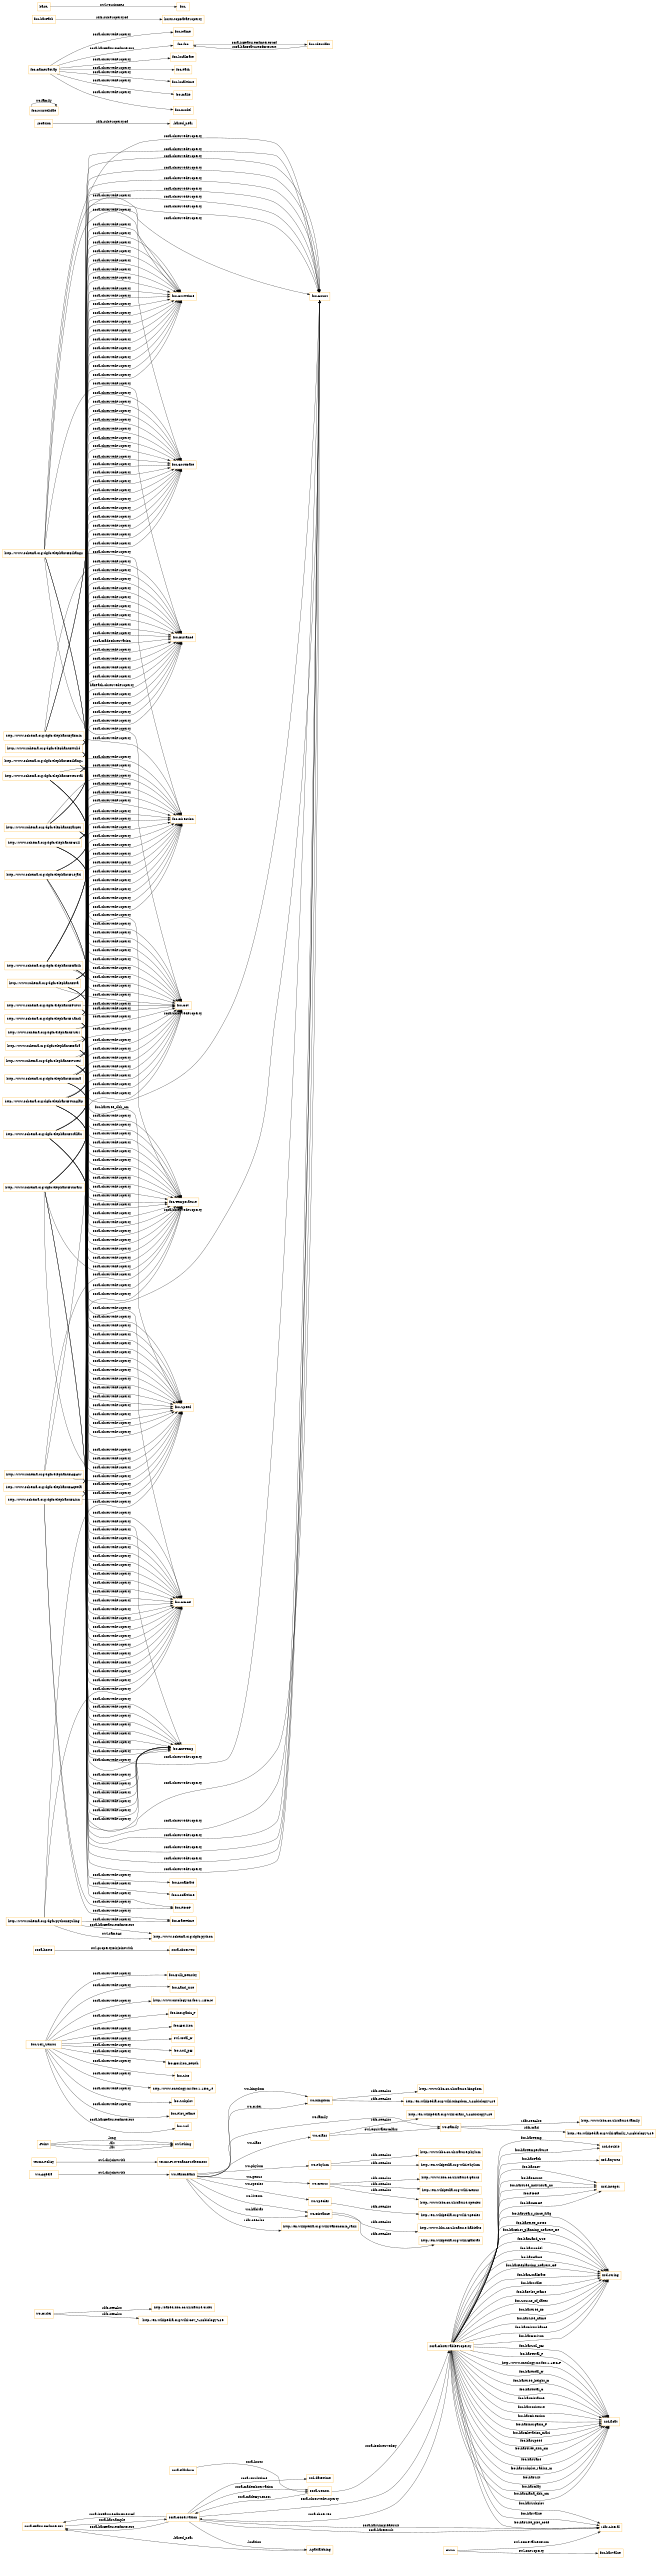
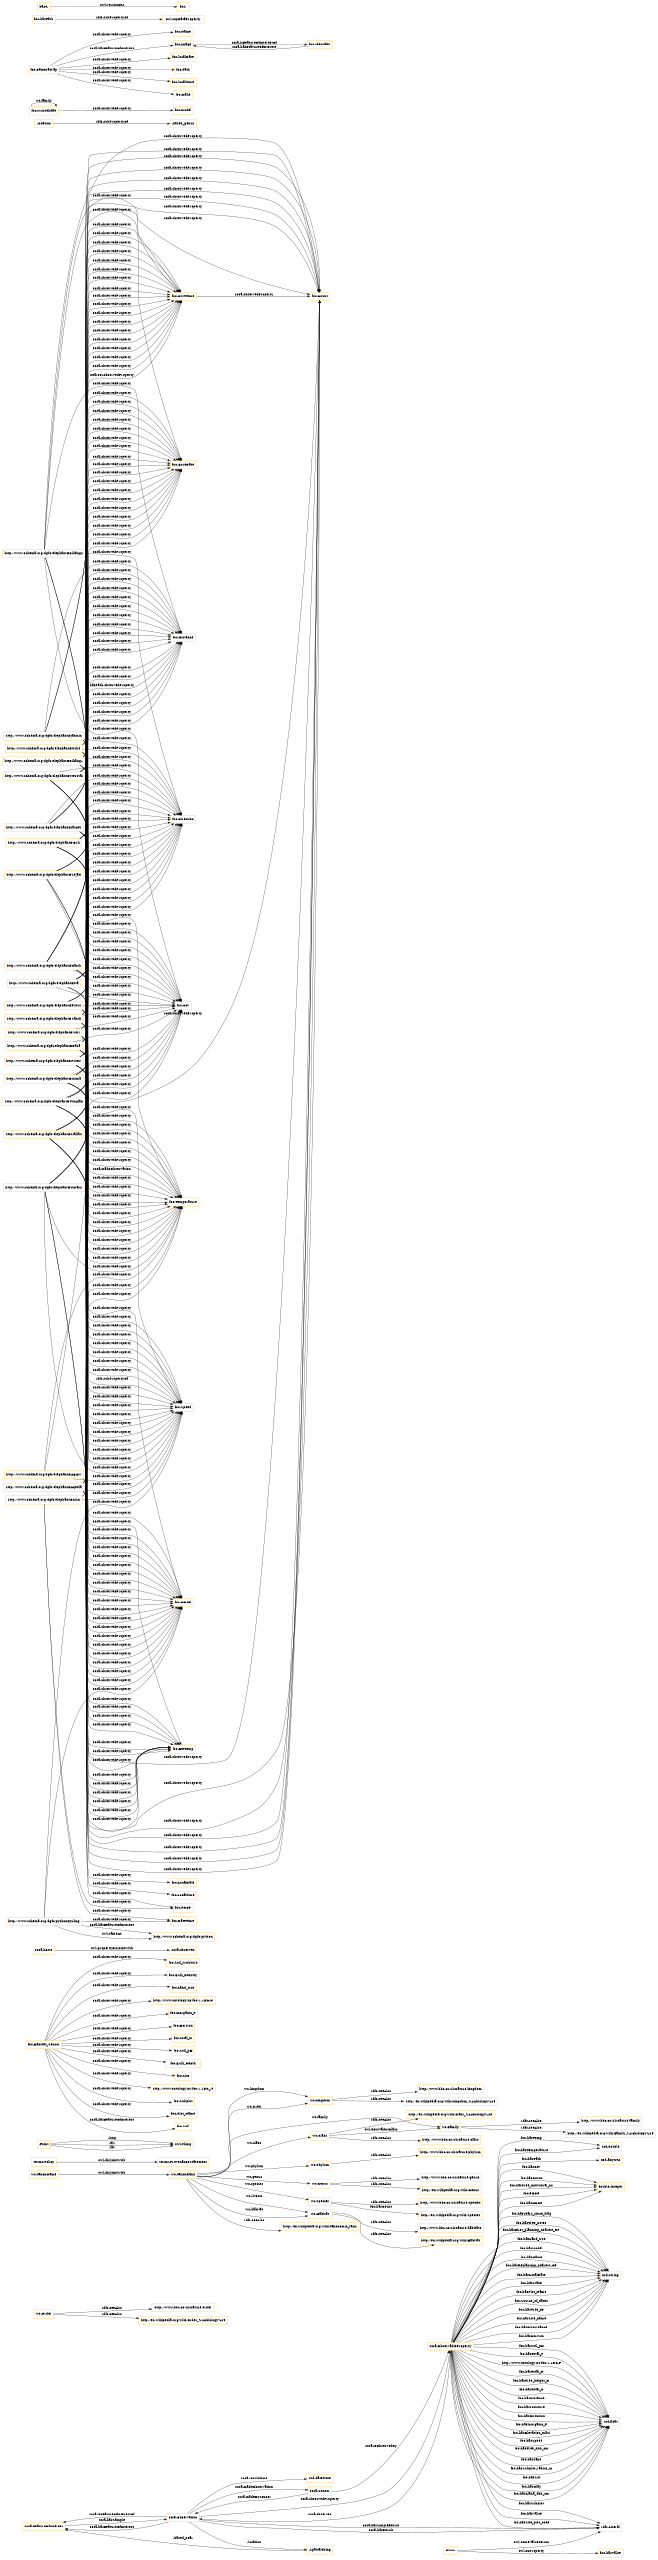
(183, 19) -> (183, 19)
(183, 45) -> (183, 45)
(108, 100) -> (114, 111)
(183, 124) -> (183, 124)
(112, 375) -> (112, 375)
(112, 641) -> (112, 641)
none -> (144, 761)
(87, 803) -> none
(279, 989) -> (252, 296)
(129, 1043) -> none
(112, 1107) -> (112, 1107)
(112, 1169) -> (112, 1169)
none -> (87, 1308)
(112, 1379) -> (112, 1379)
(87, 1397) -> none
none -> (183, 1963)
(183, 2038) -> (183, 2038)
(44, 2045) -> (44, 2045)
(183, 2064) -> (183, 2064)
(532, 2128) -> (532, 2128)
none -> (451, 2140)
(451, 2165) -> none
(44, 2175) -> (44, 2175)
(611, 2187) -> (611, 2187)
(373, 2194) -> (374, 2204)
(381, 2207) -> (381, 2207)
(320, 2214) -> (320, 2214)
(183, 2308) -> (183, 2308)
(183, 2320) -> (183, 2320)
(183, 2471) -> none
